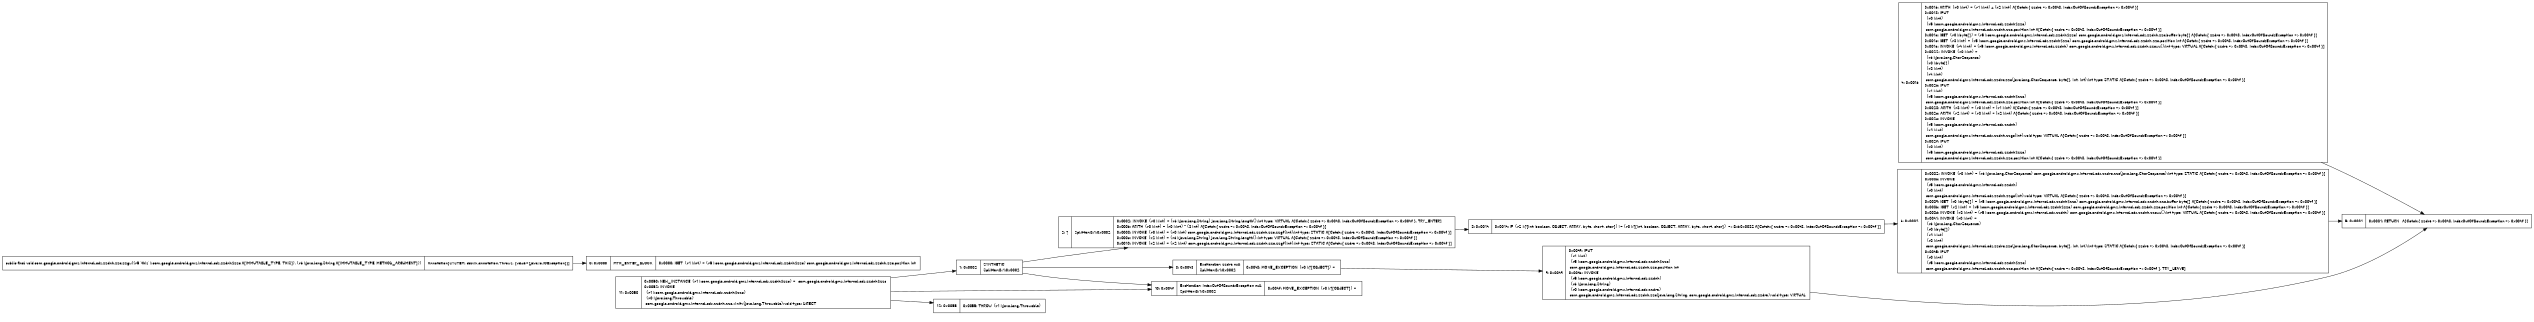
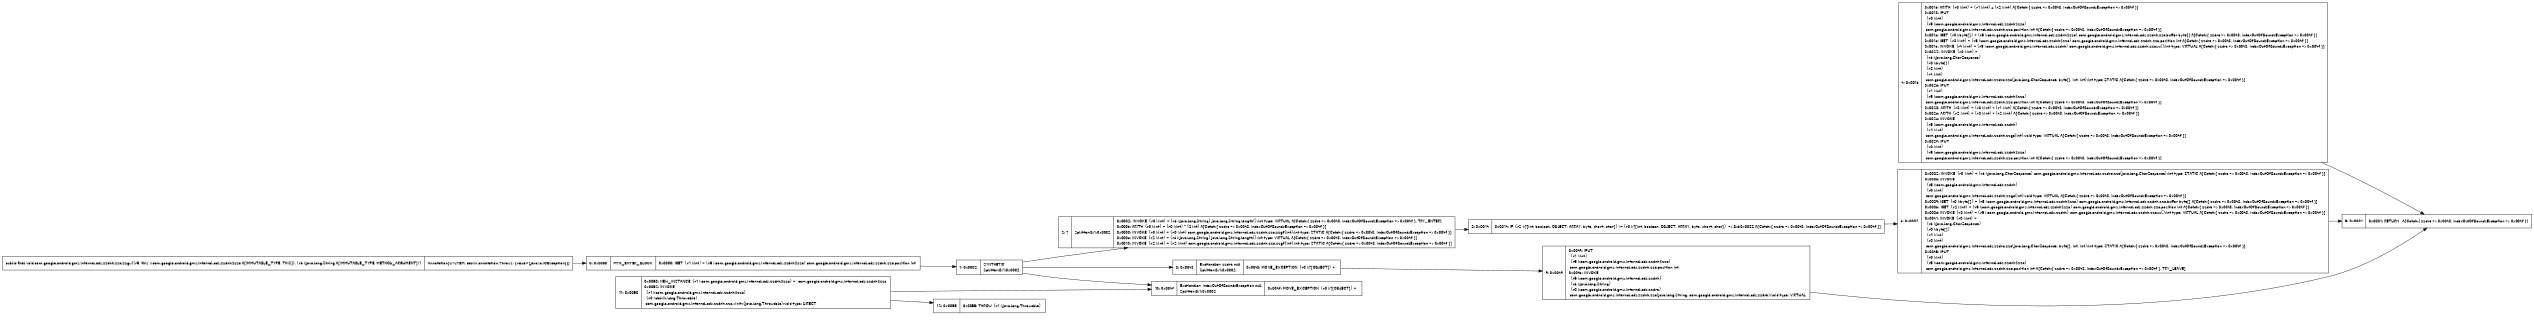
(922, 274) -> (936, 266)
(669, 298) -> (671, 298)
